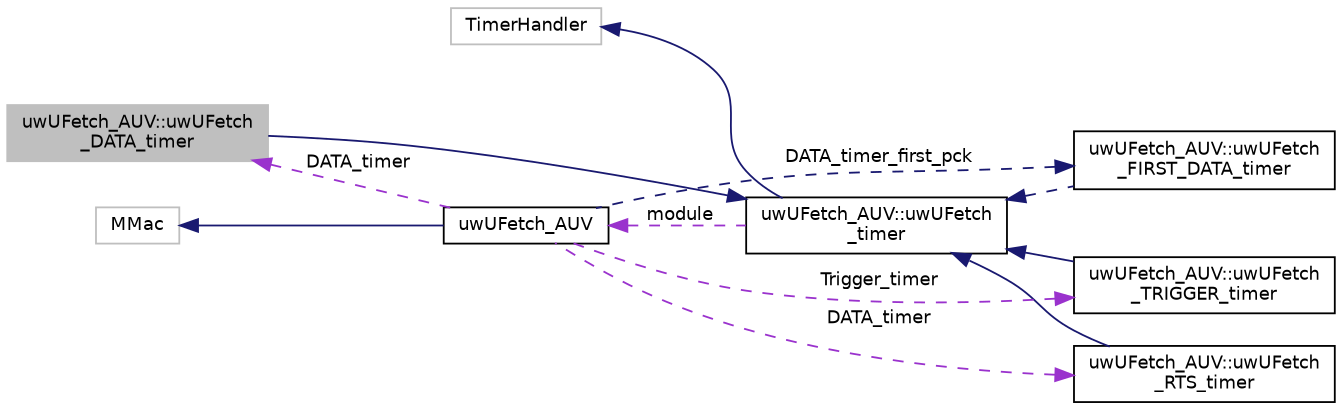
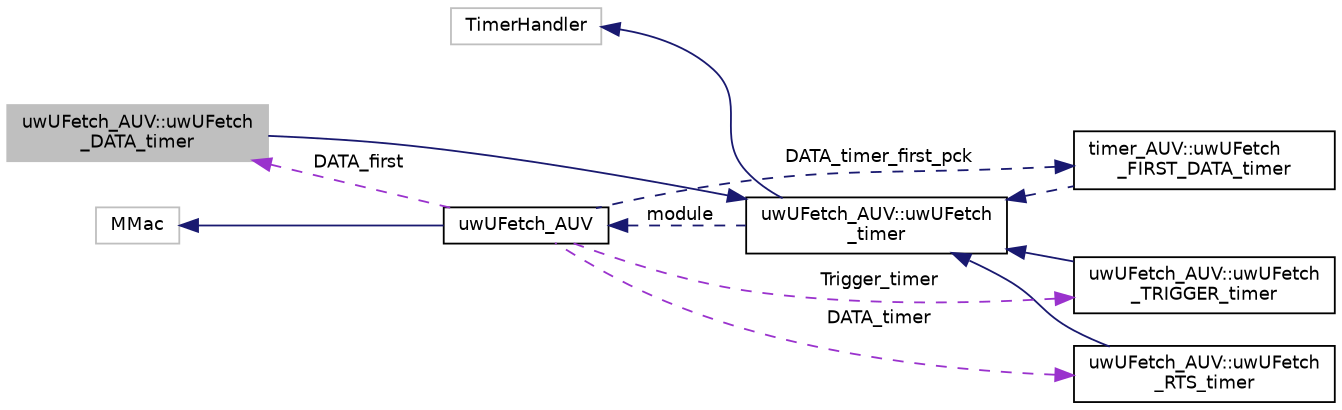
(1204, 160) -> (1204, 160)
(356, 163) -> (356, 163)
(687, 225) -> (687, 225)
